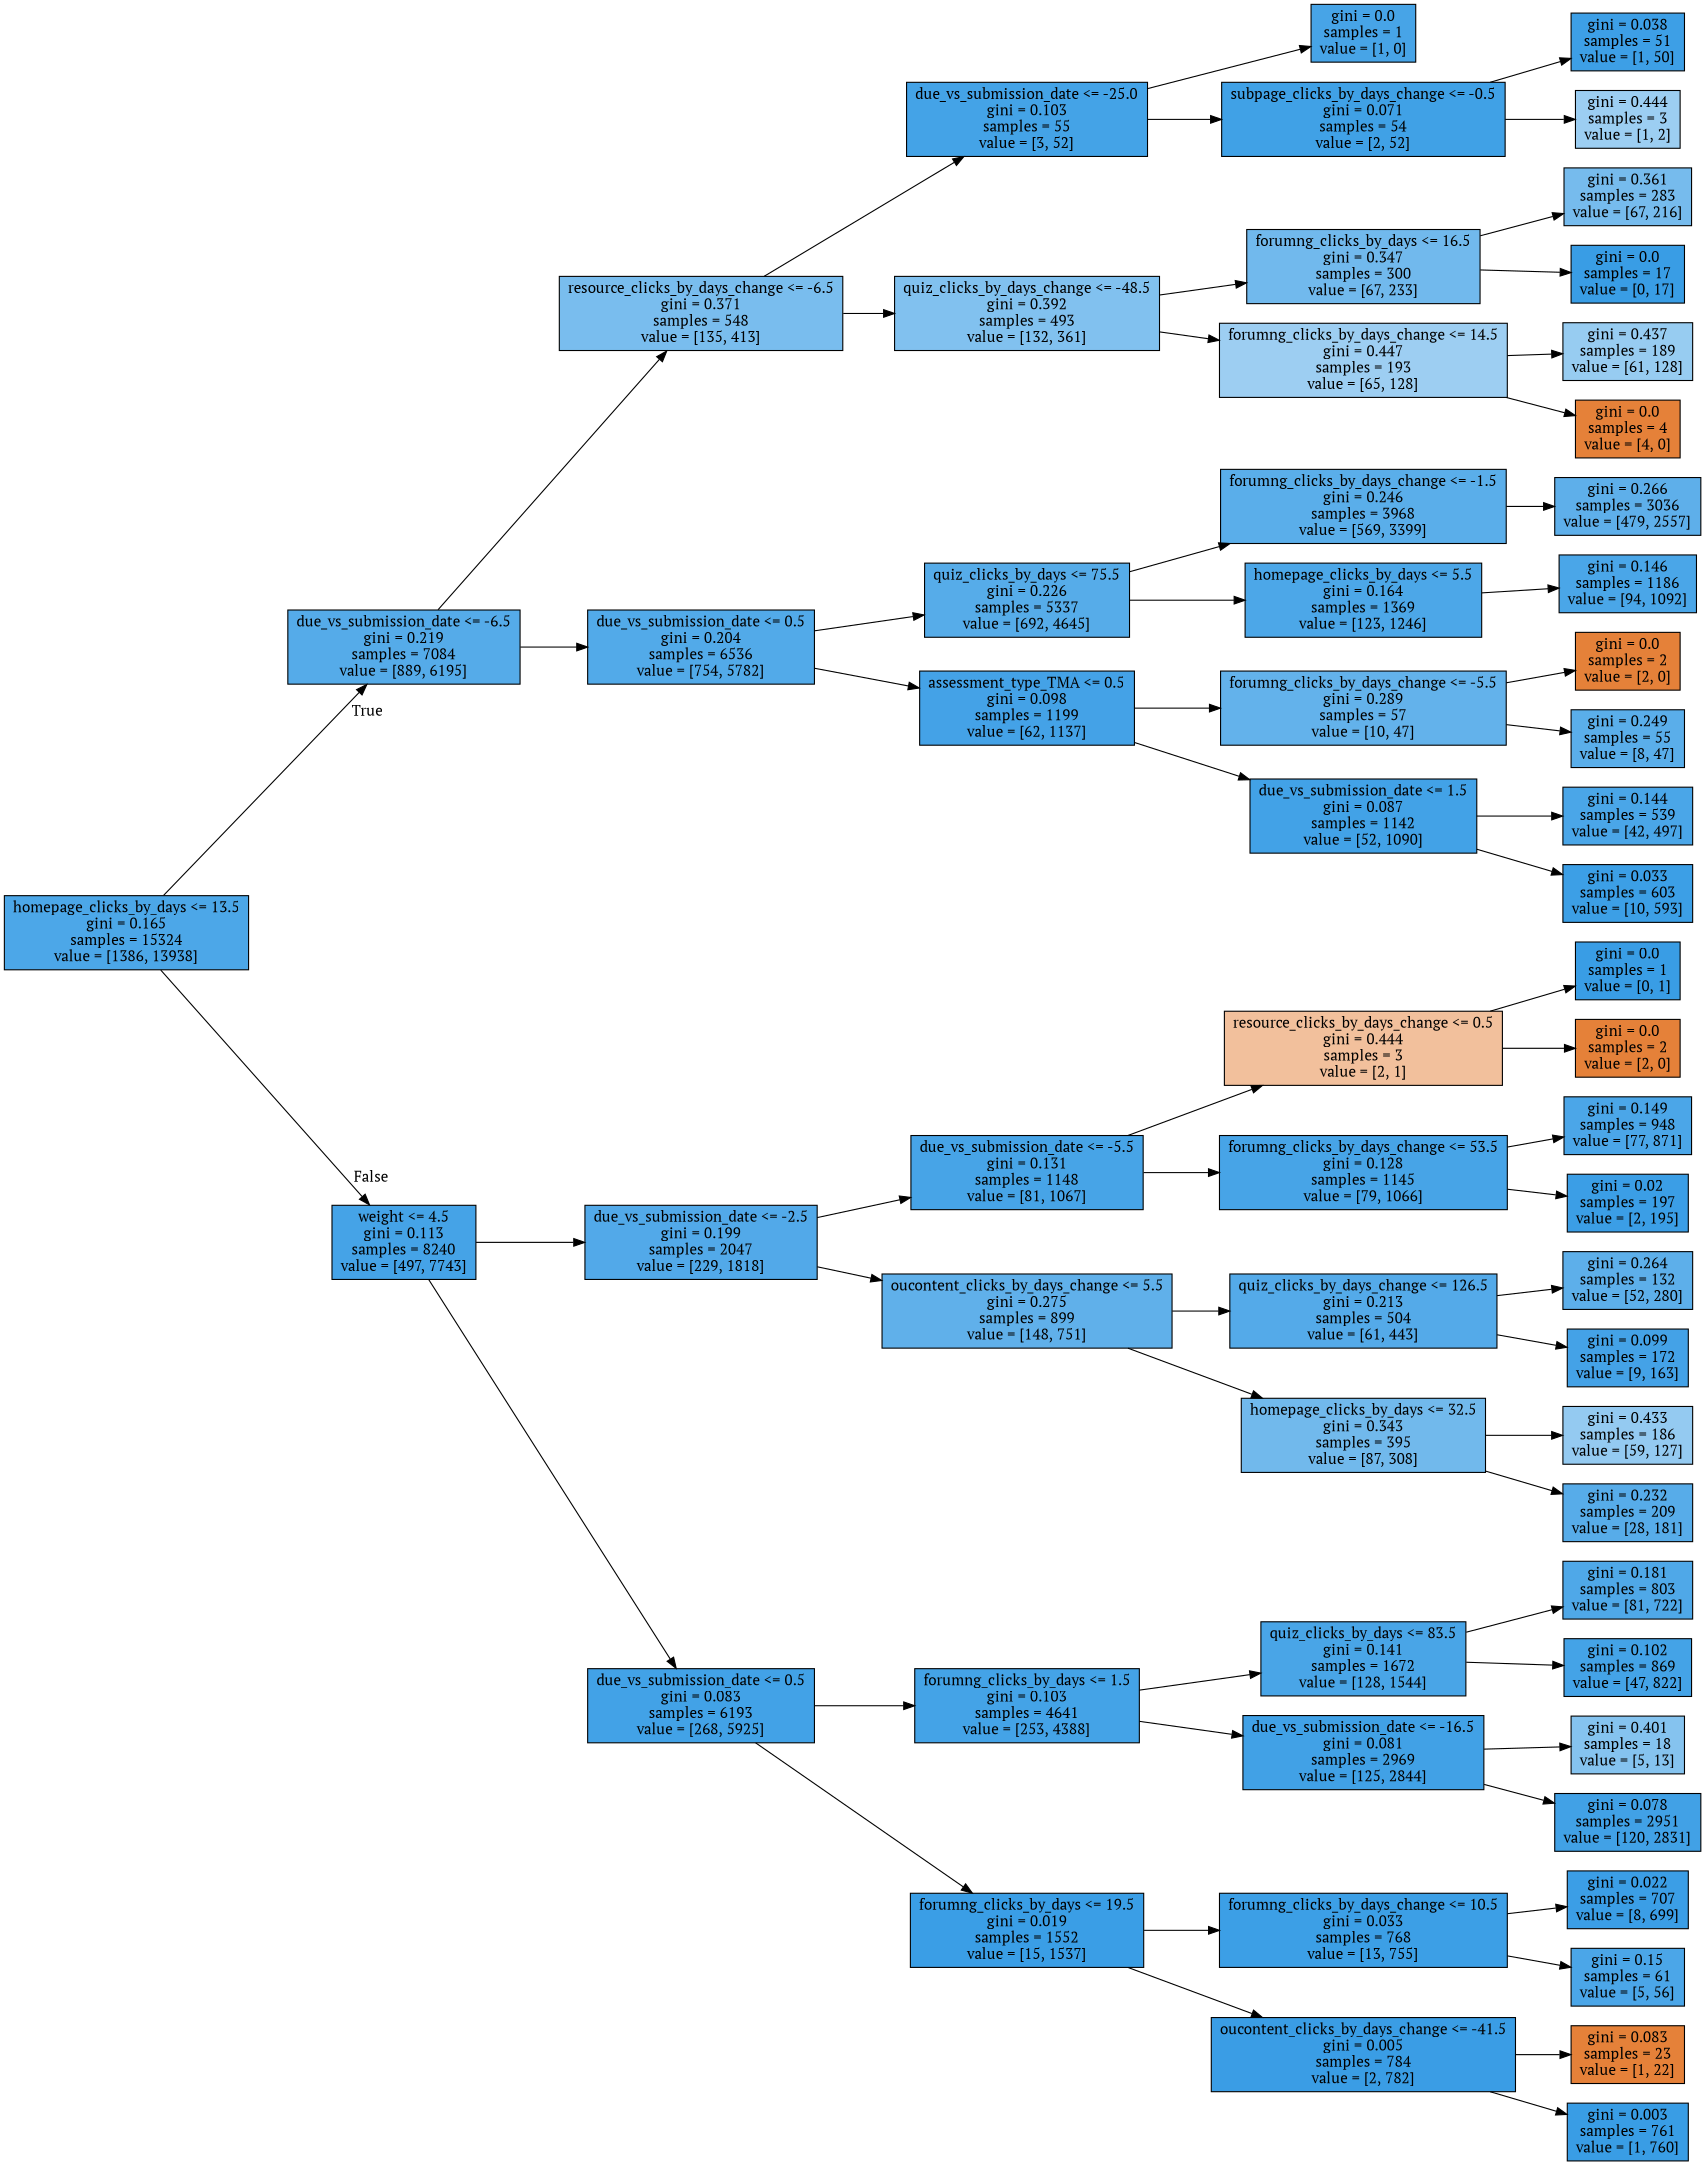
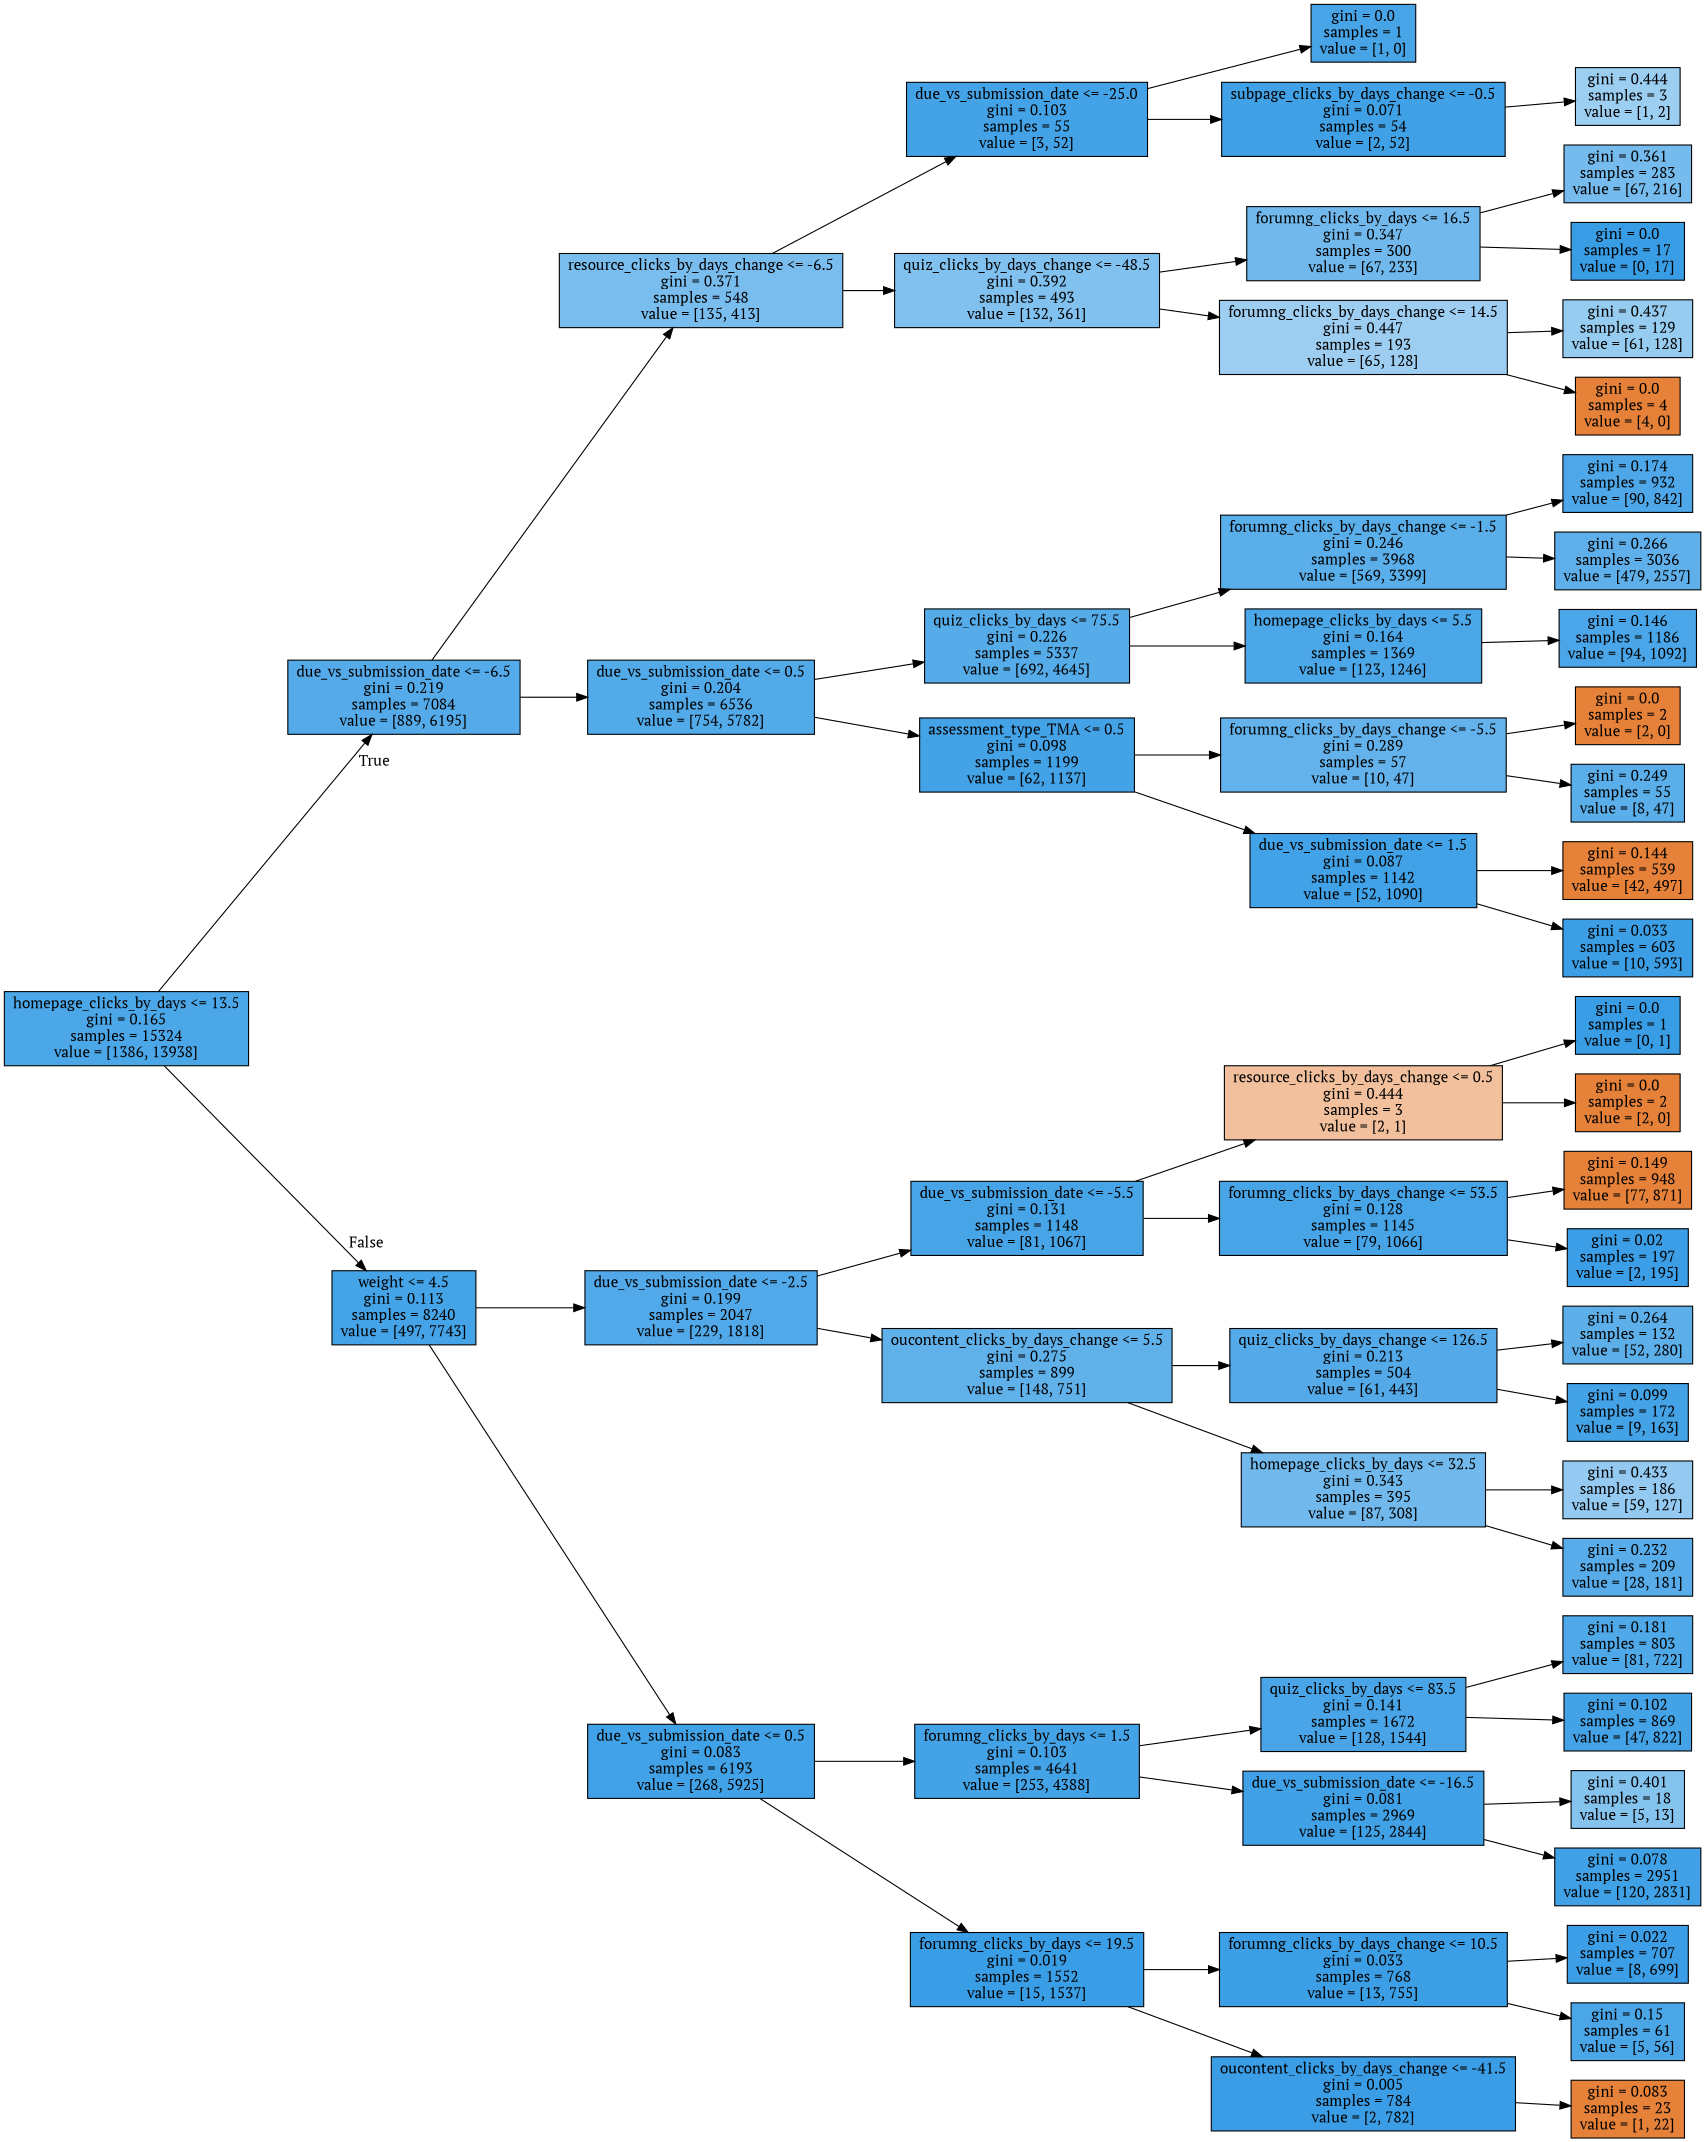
(1628, 42) -> none
(1628, 352) -> (1628, 329)
none -> (1628, 484)
(1628, 816) -> (1628, 871)
(1628, 1126) -> (1628, 1180)
(1628, 2132) -> none
